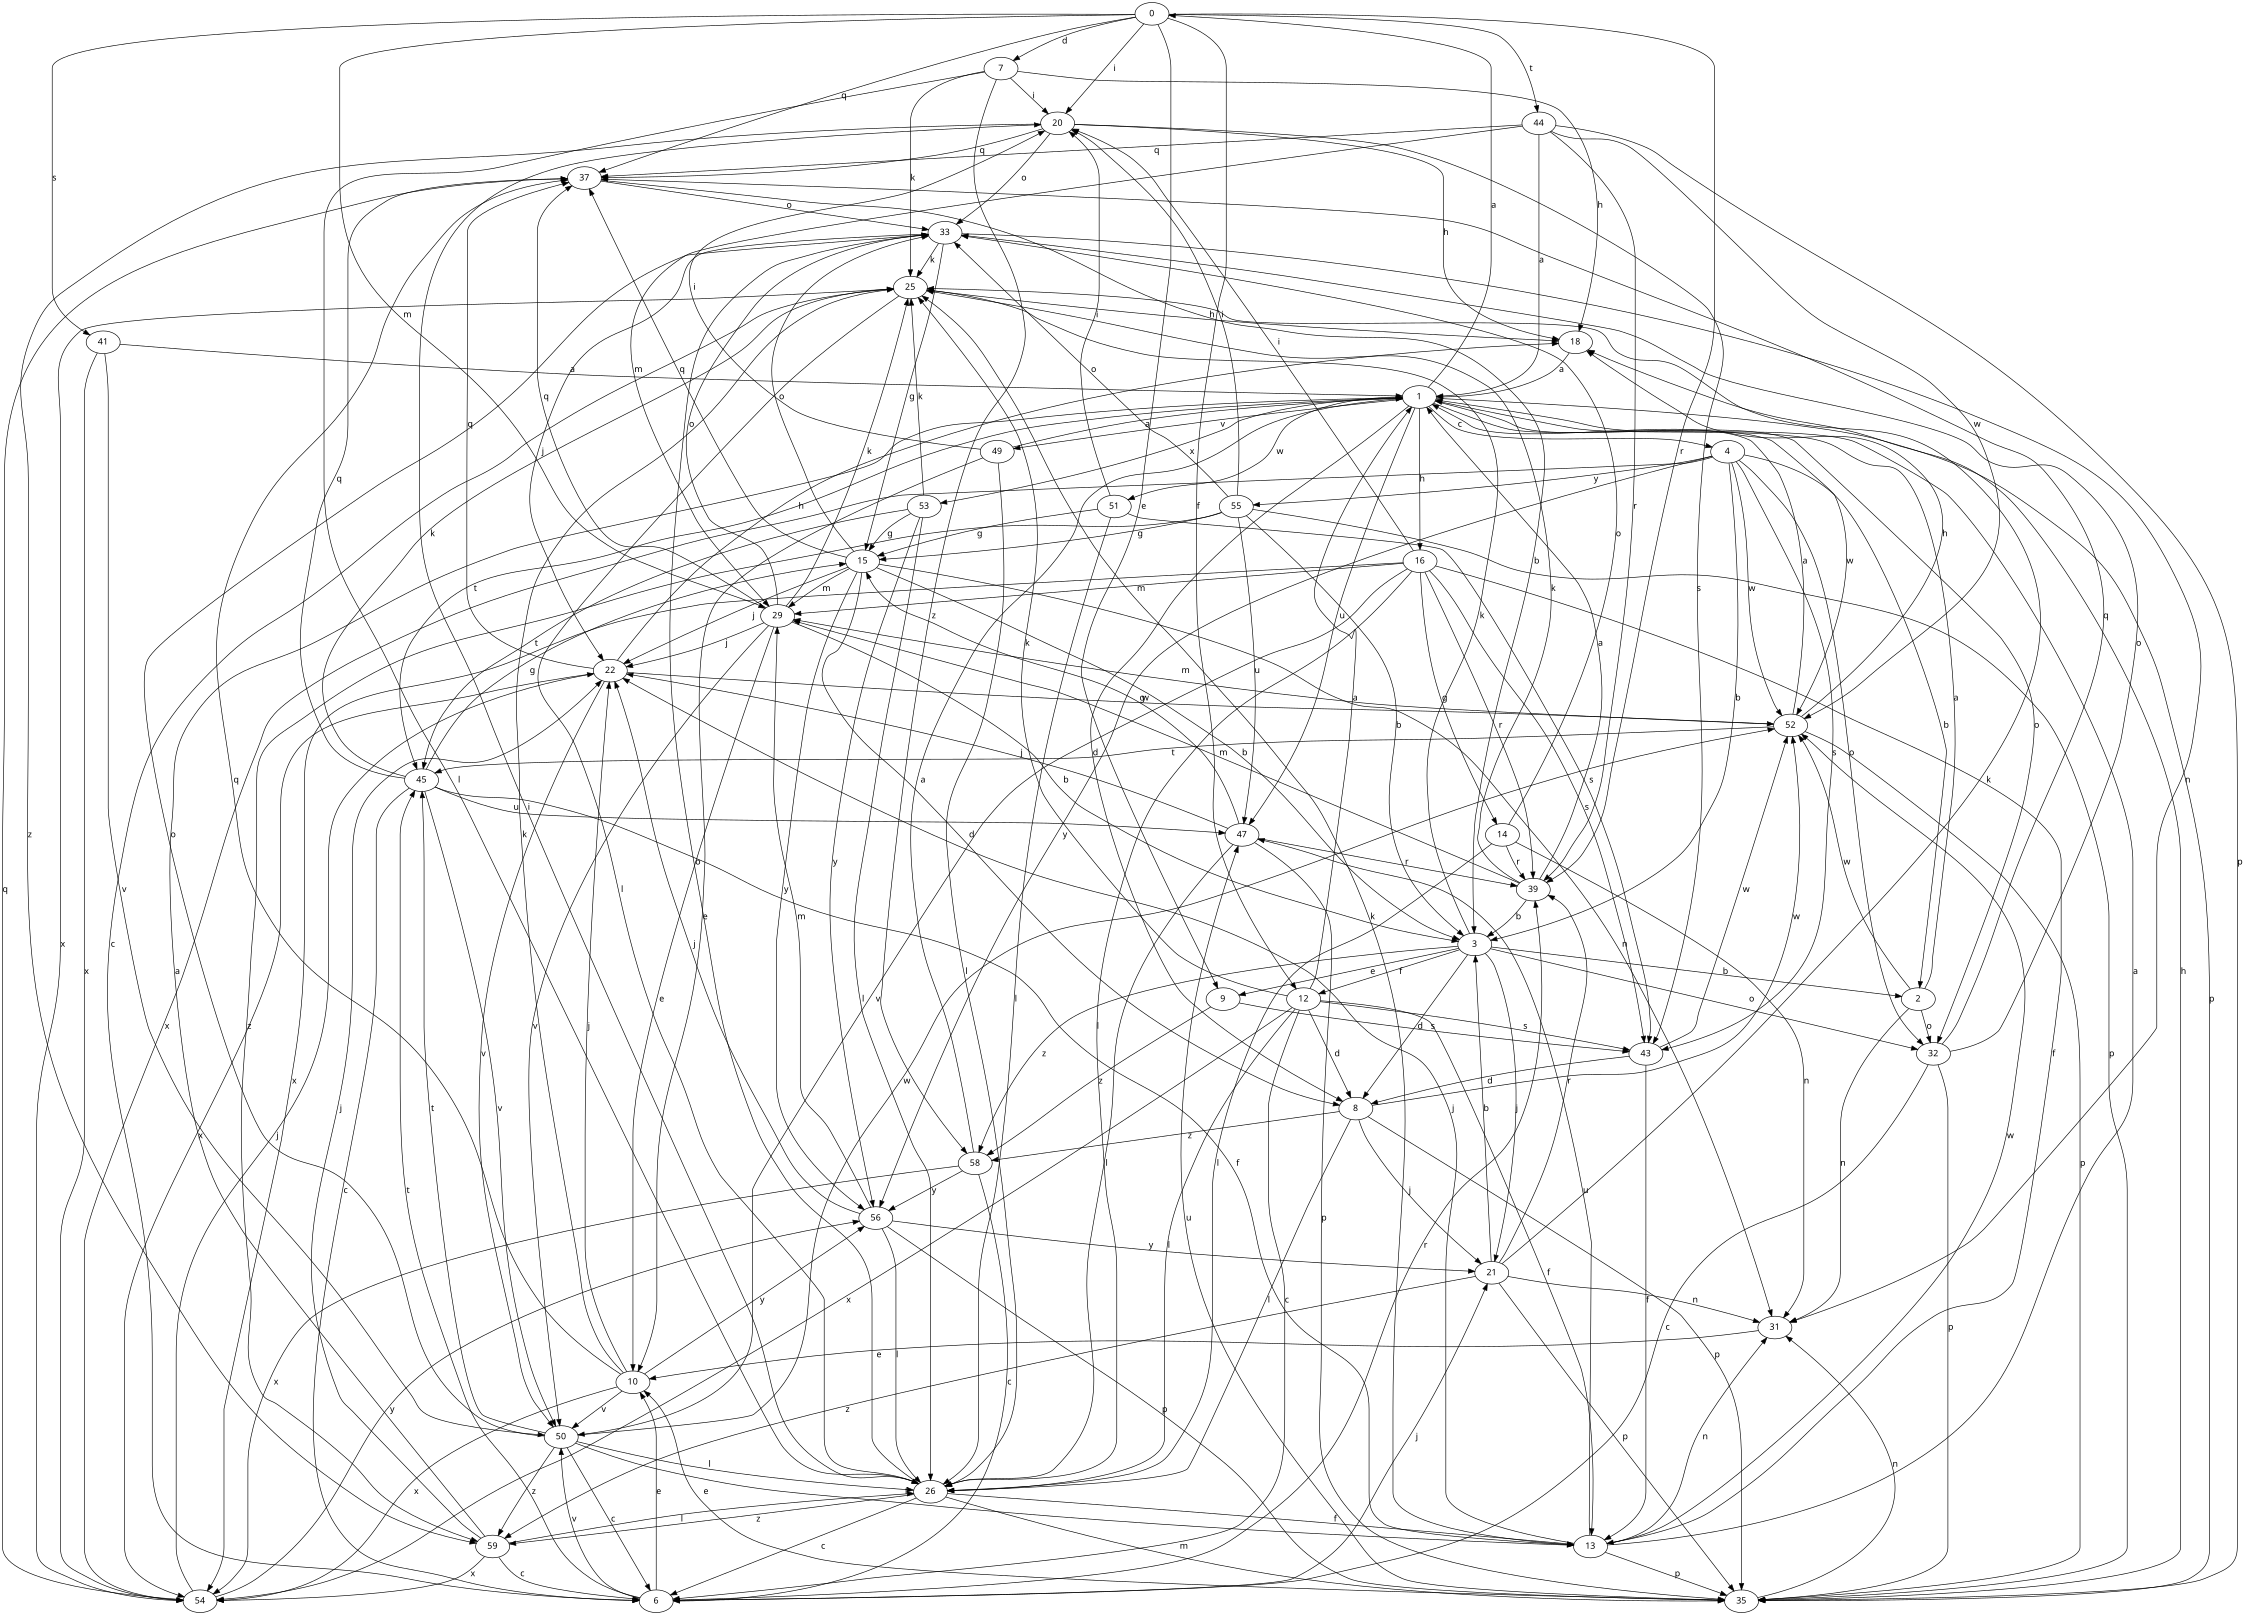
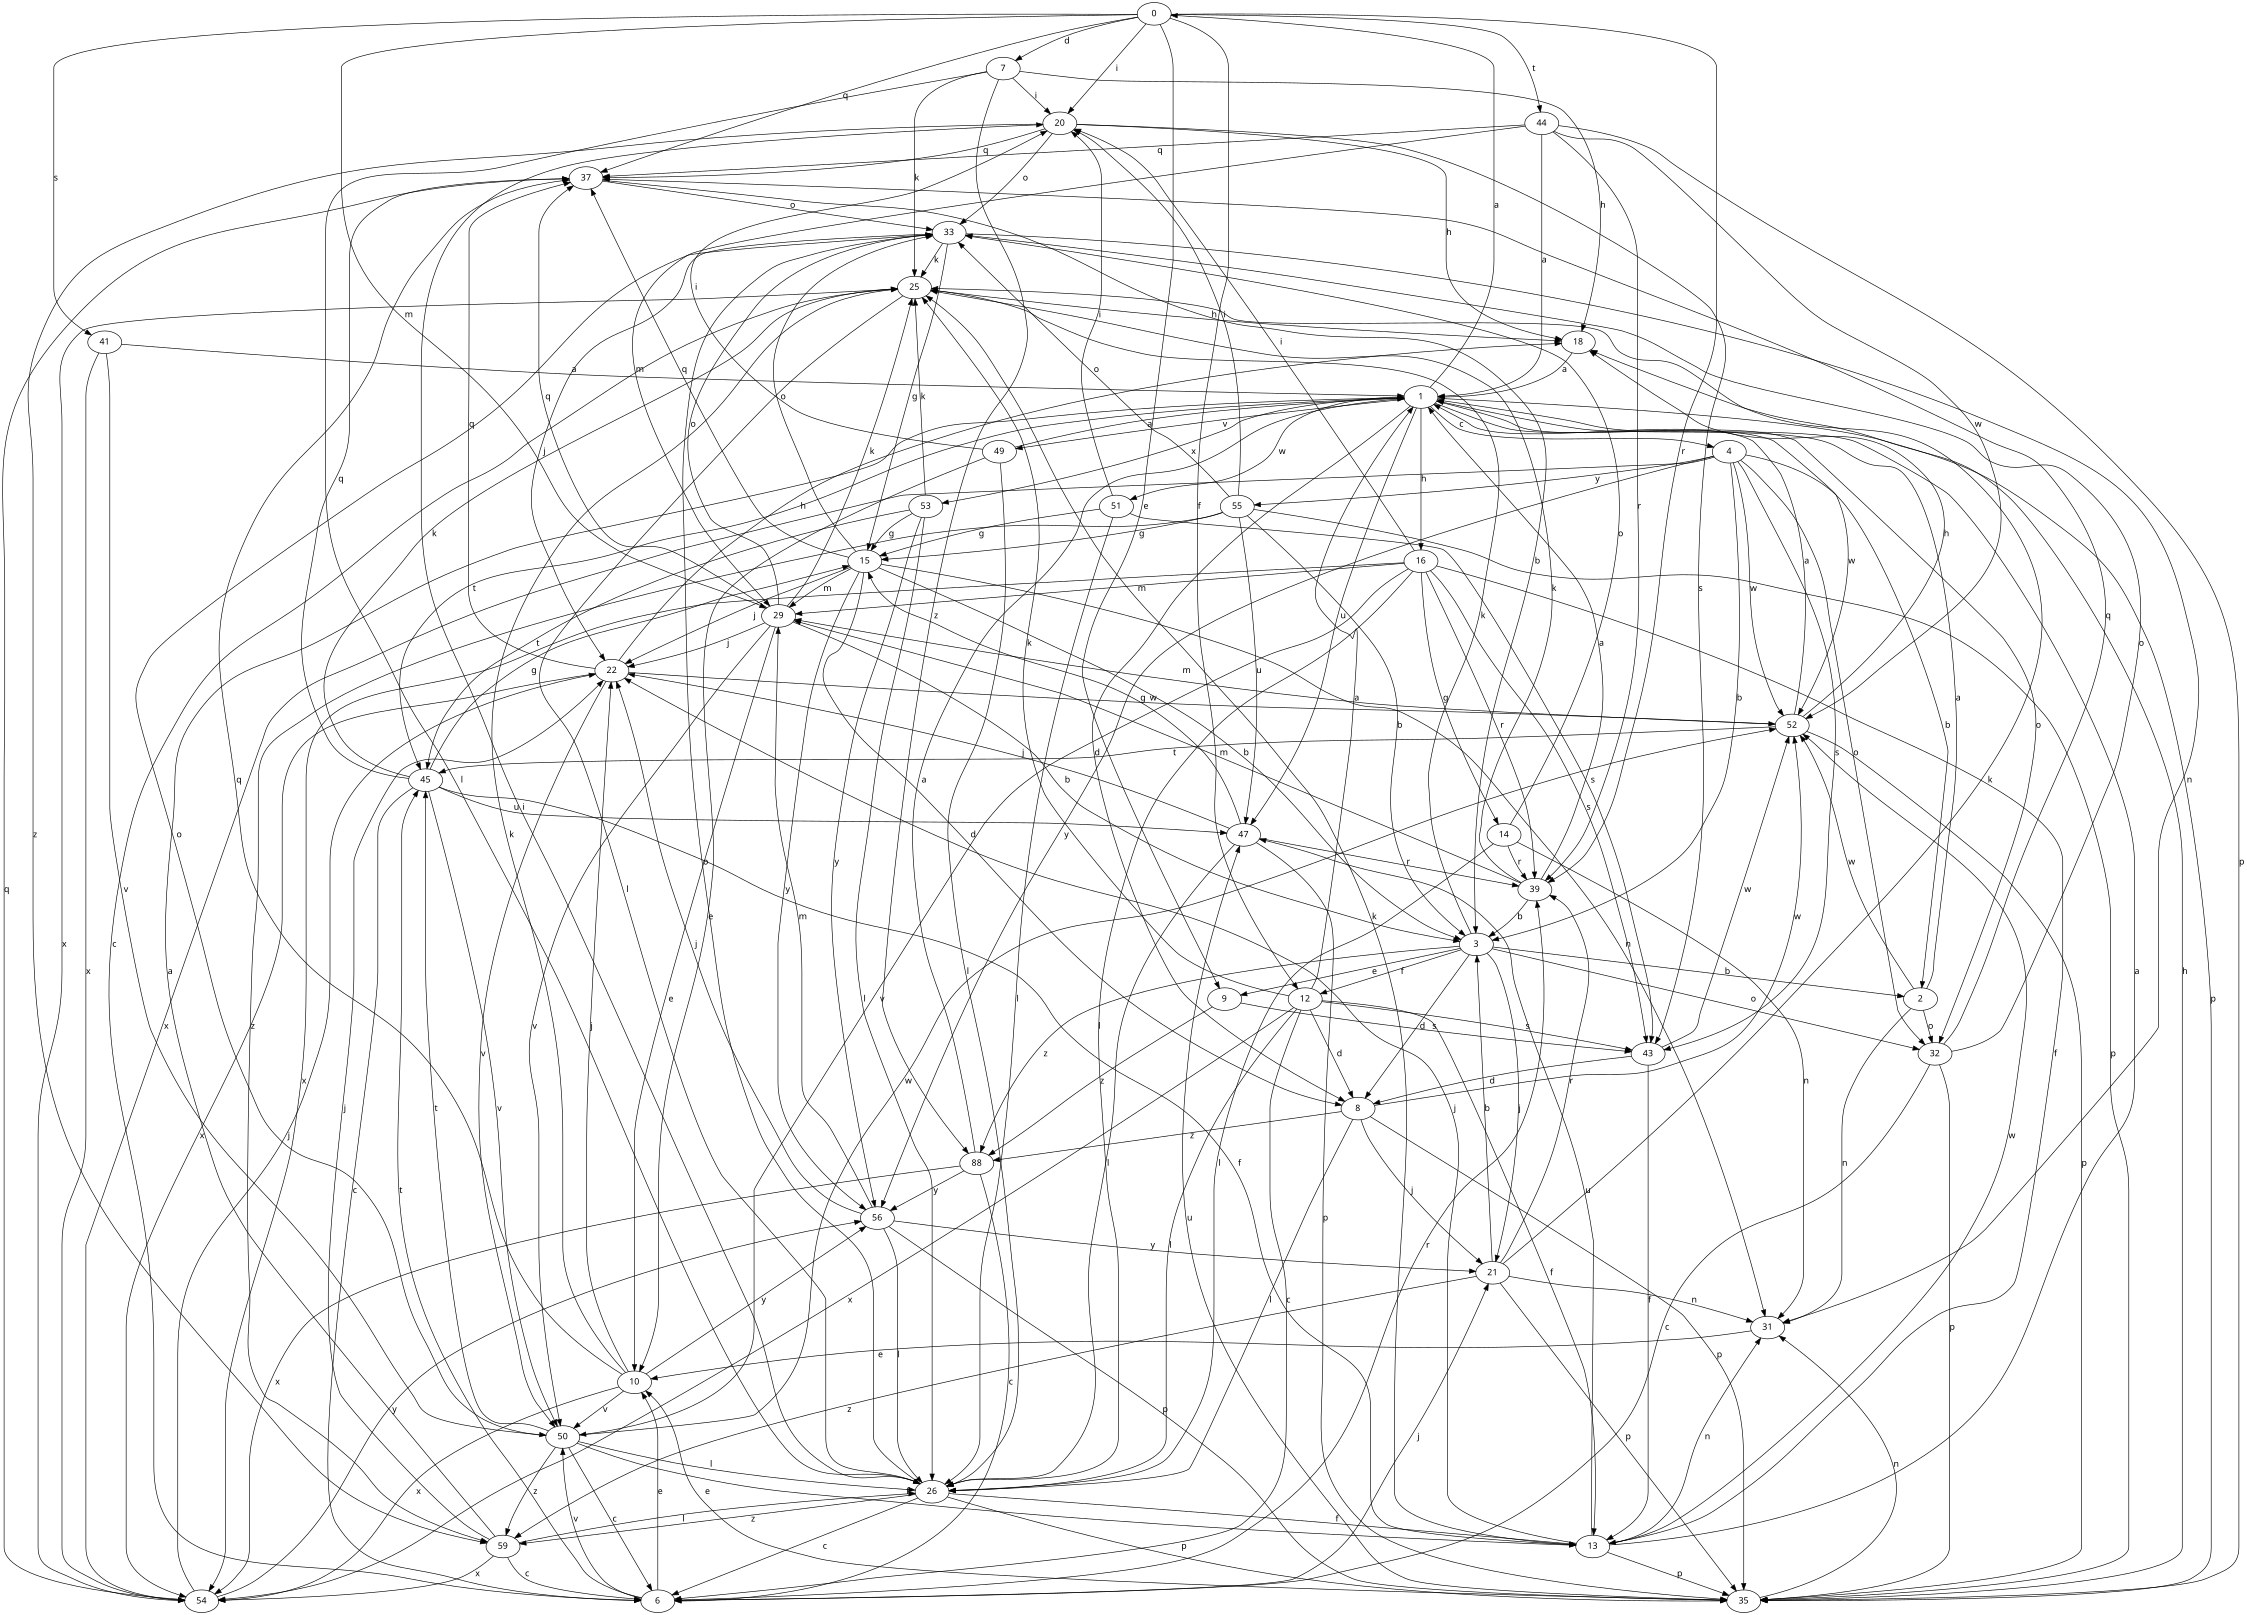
(975, 1163) -> (977, 1163)
(1184, 1546) -> (1184, 1546)
